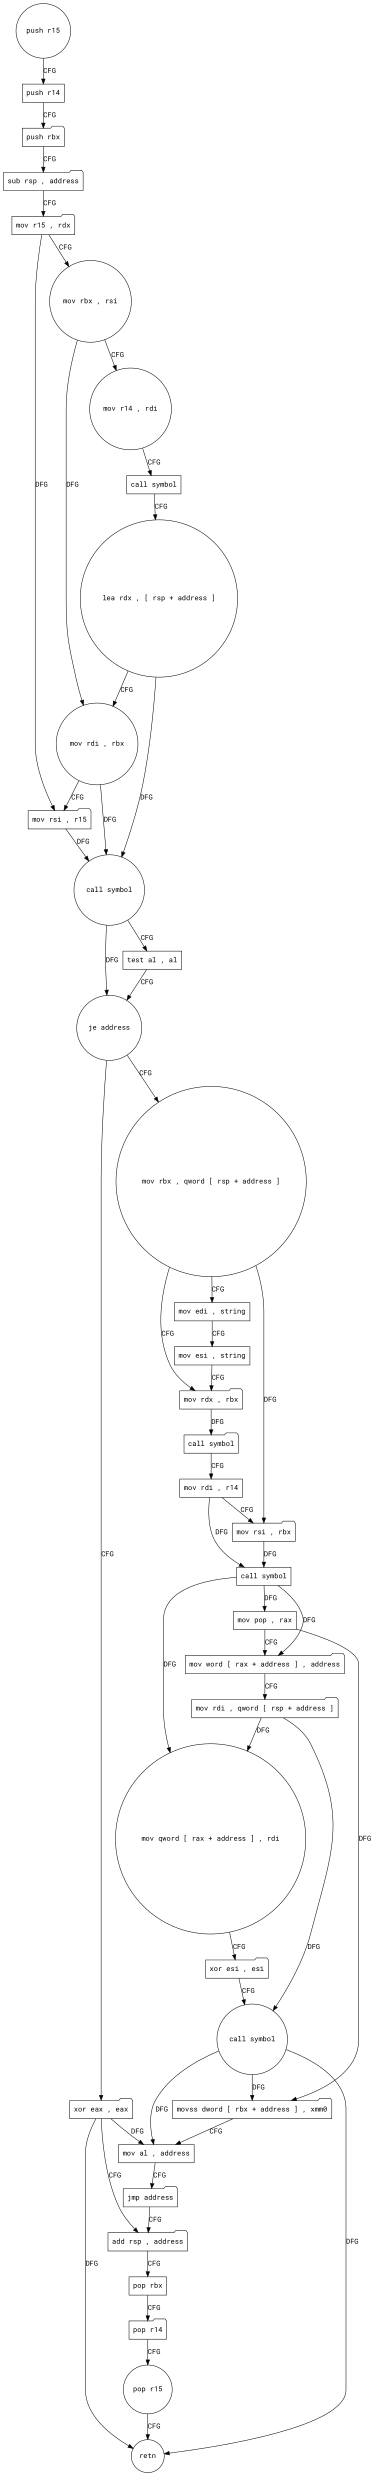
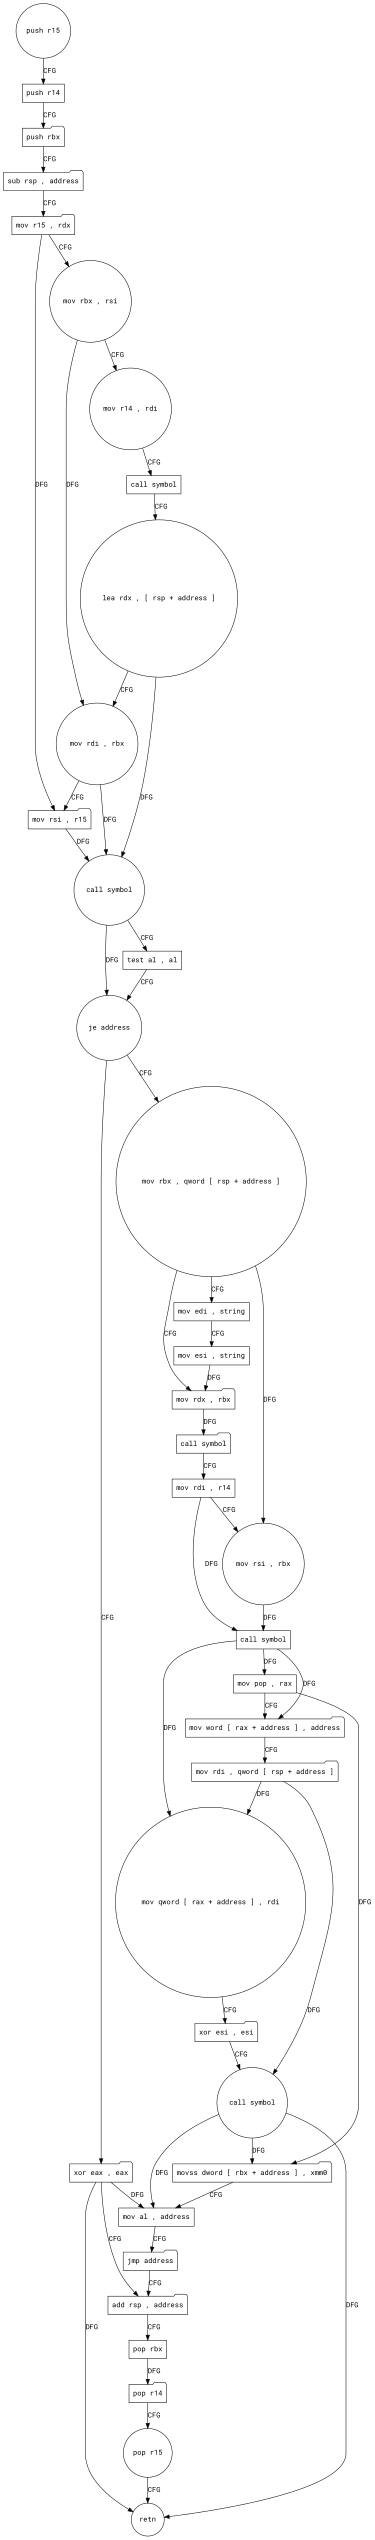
(218, 1378) -> (214, 1378)
(264, 1532) -> (263, 1564)
(154, 2308) -> (154, 2371)
